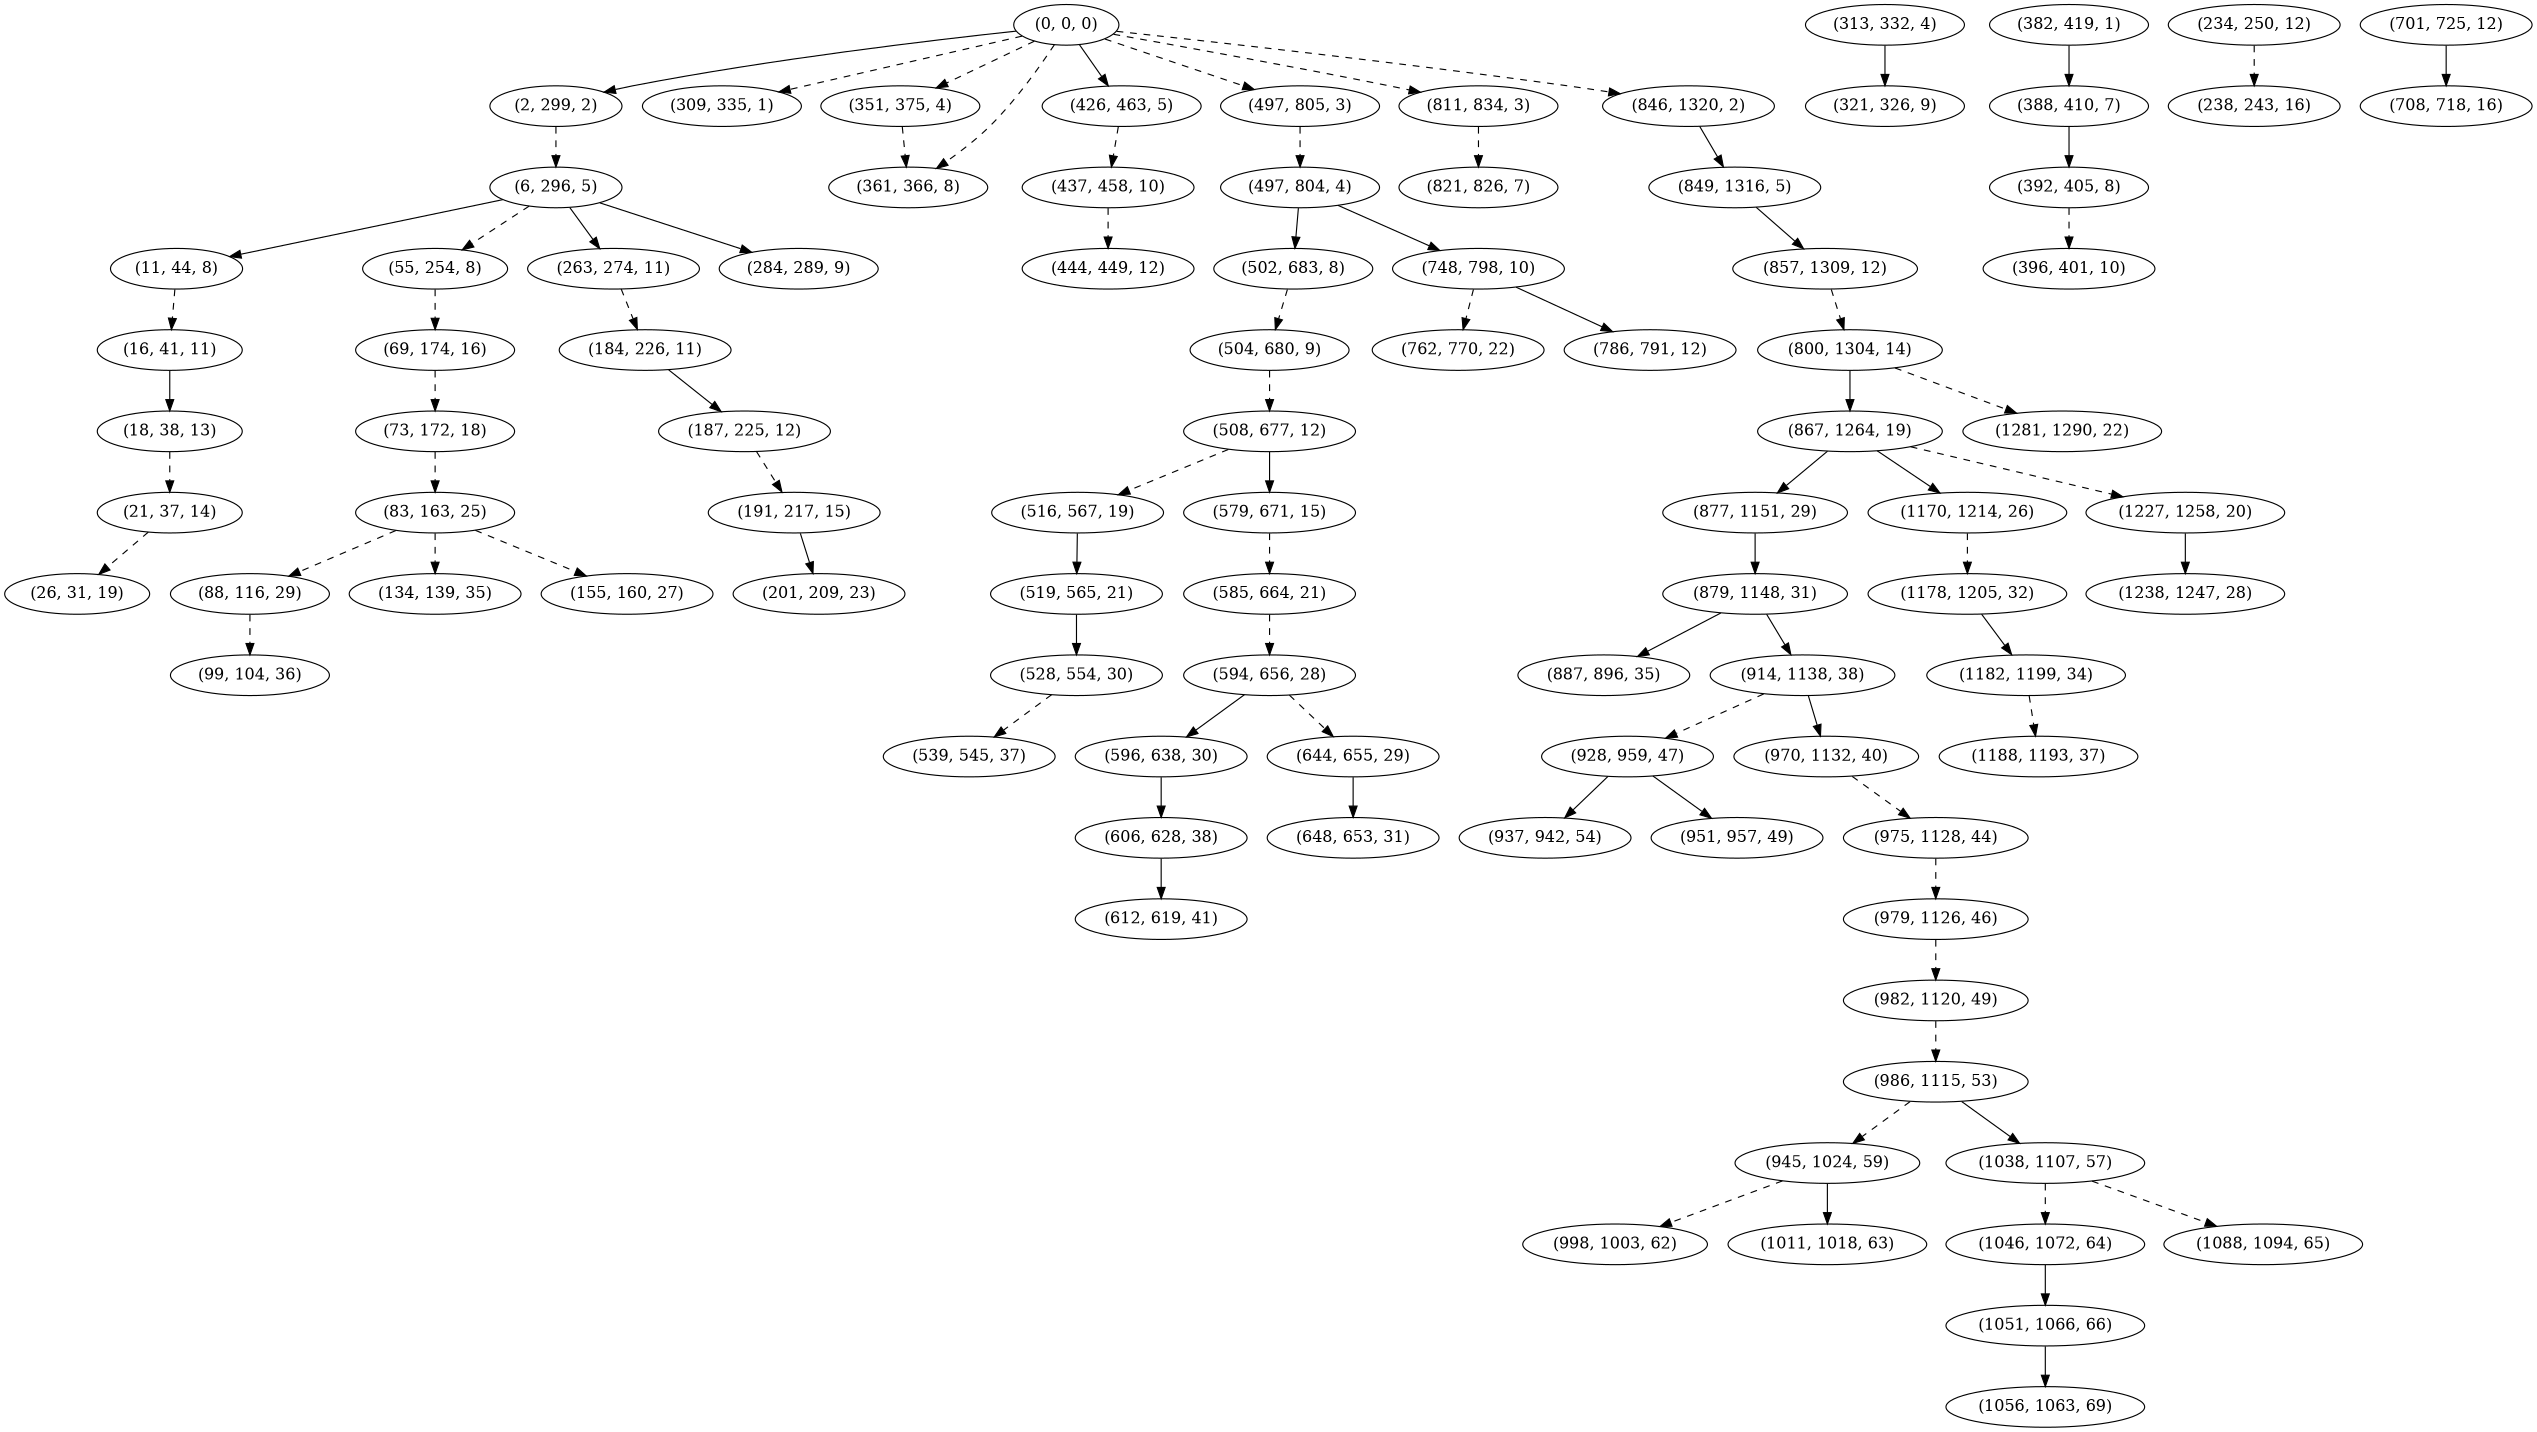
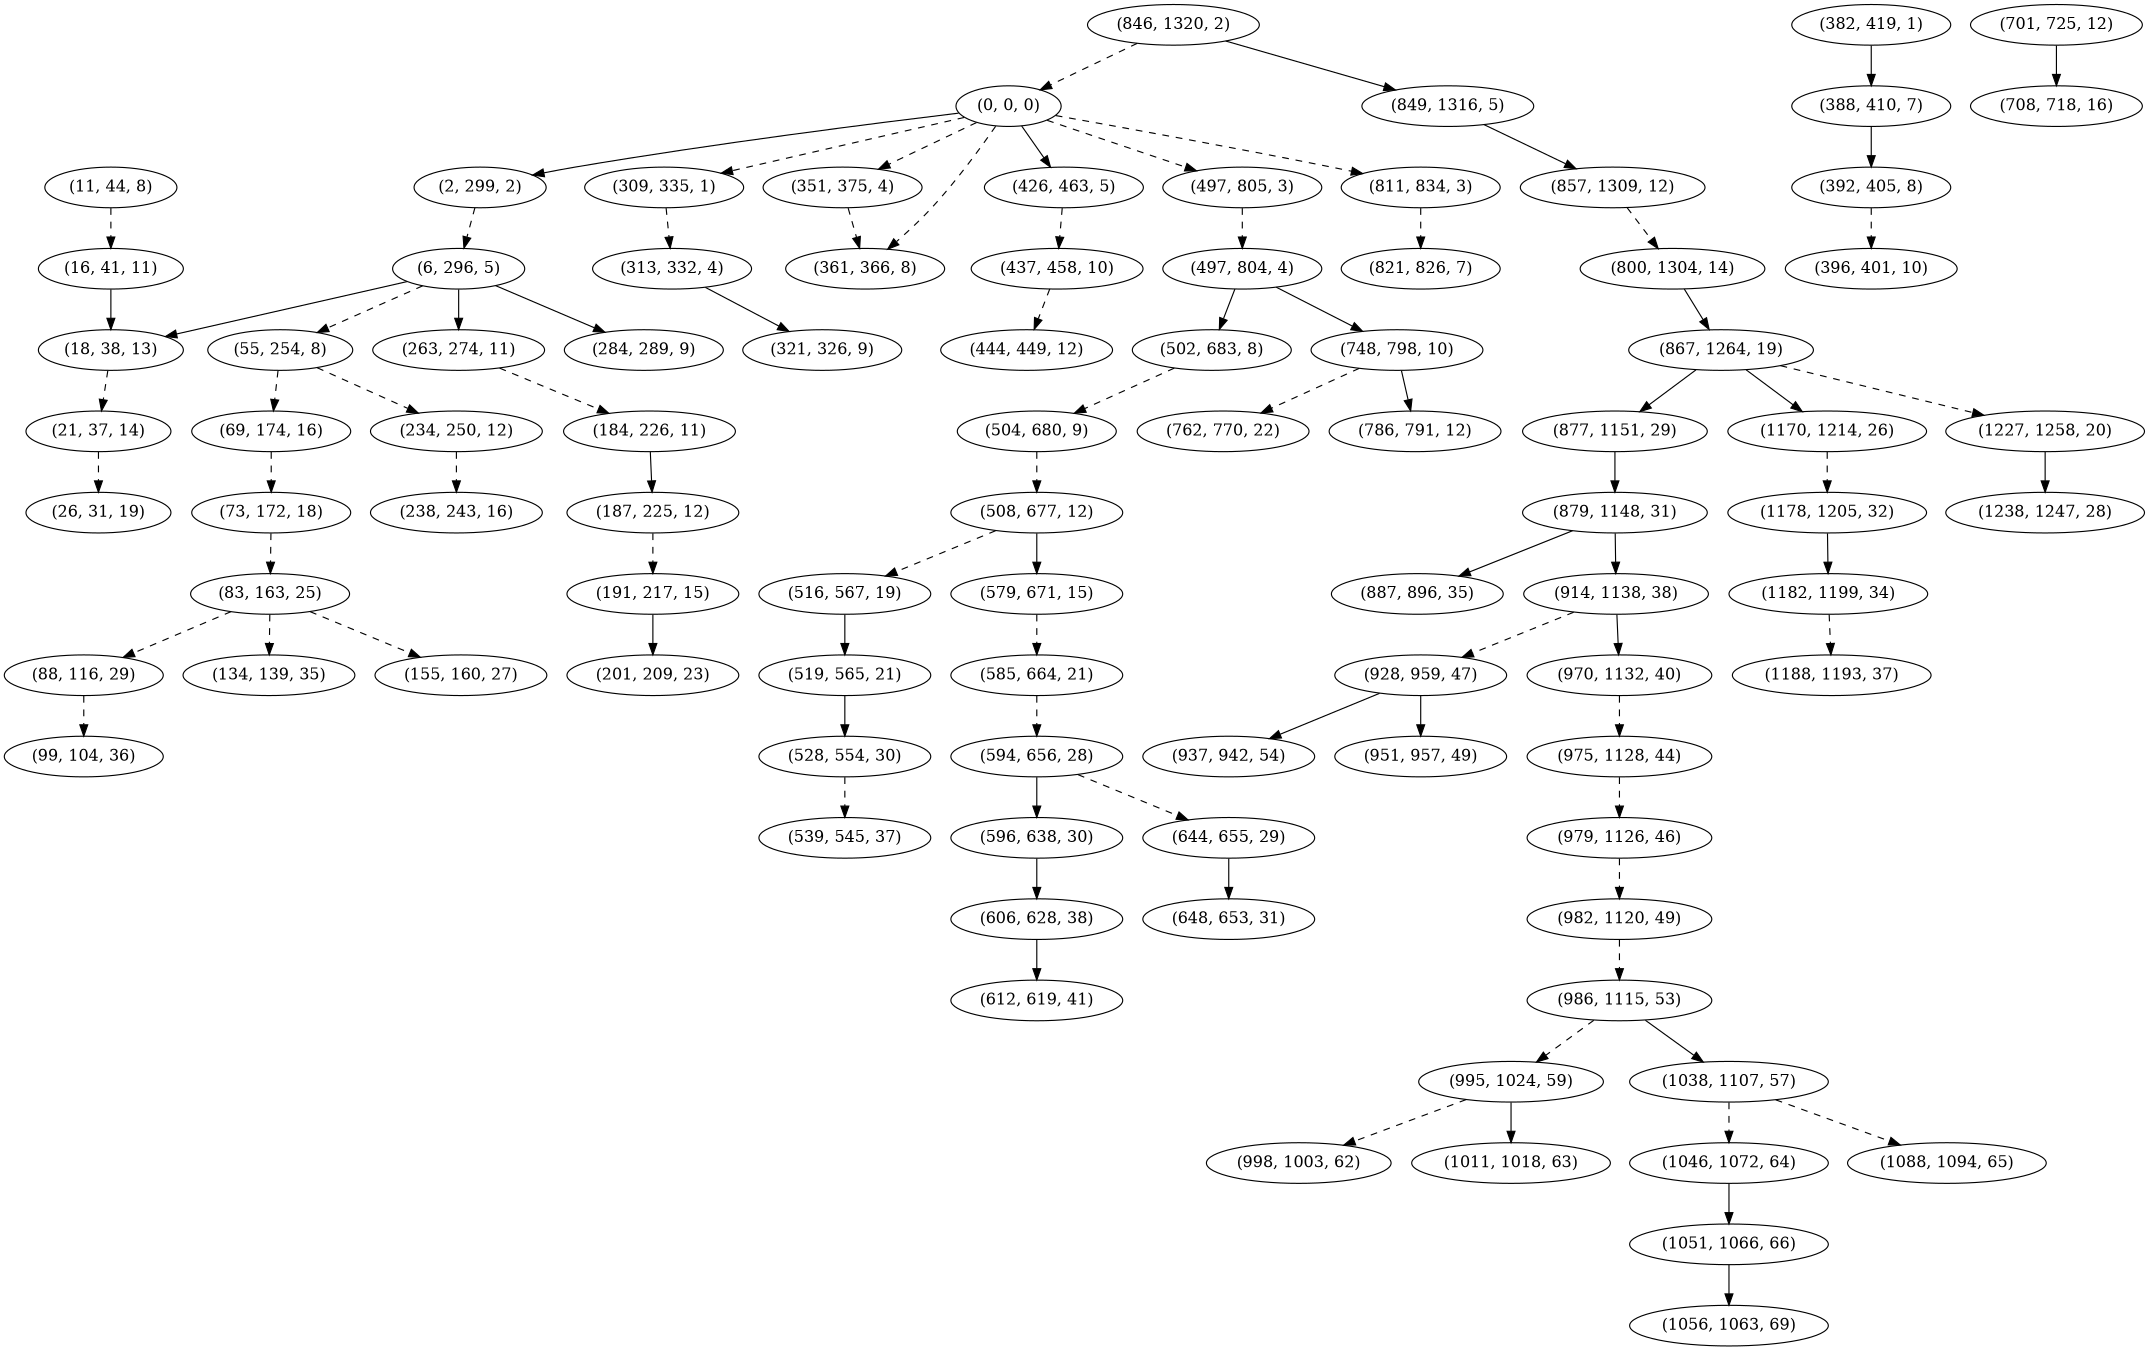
(1363, 59) -> (1094, 64)
none -> (668, 223)
(372, 227) -> (292, 308)
none -> (362, 388)
(2062, 431) -> none
(1827, 1163) -> (1511, 1082)
